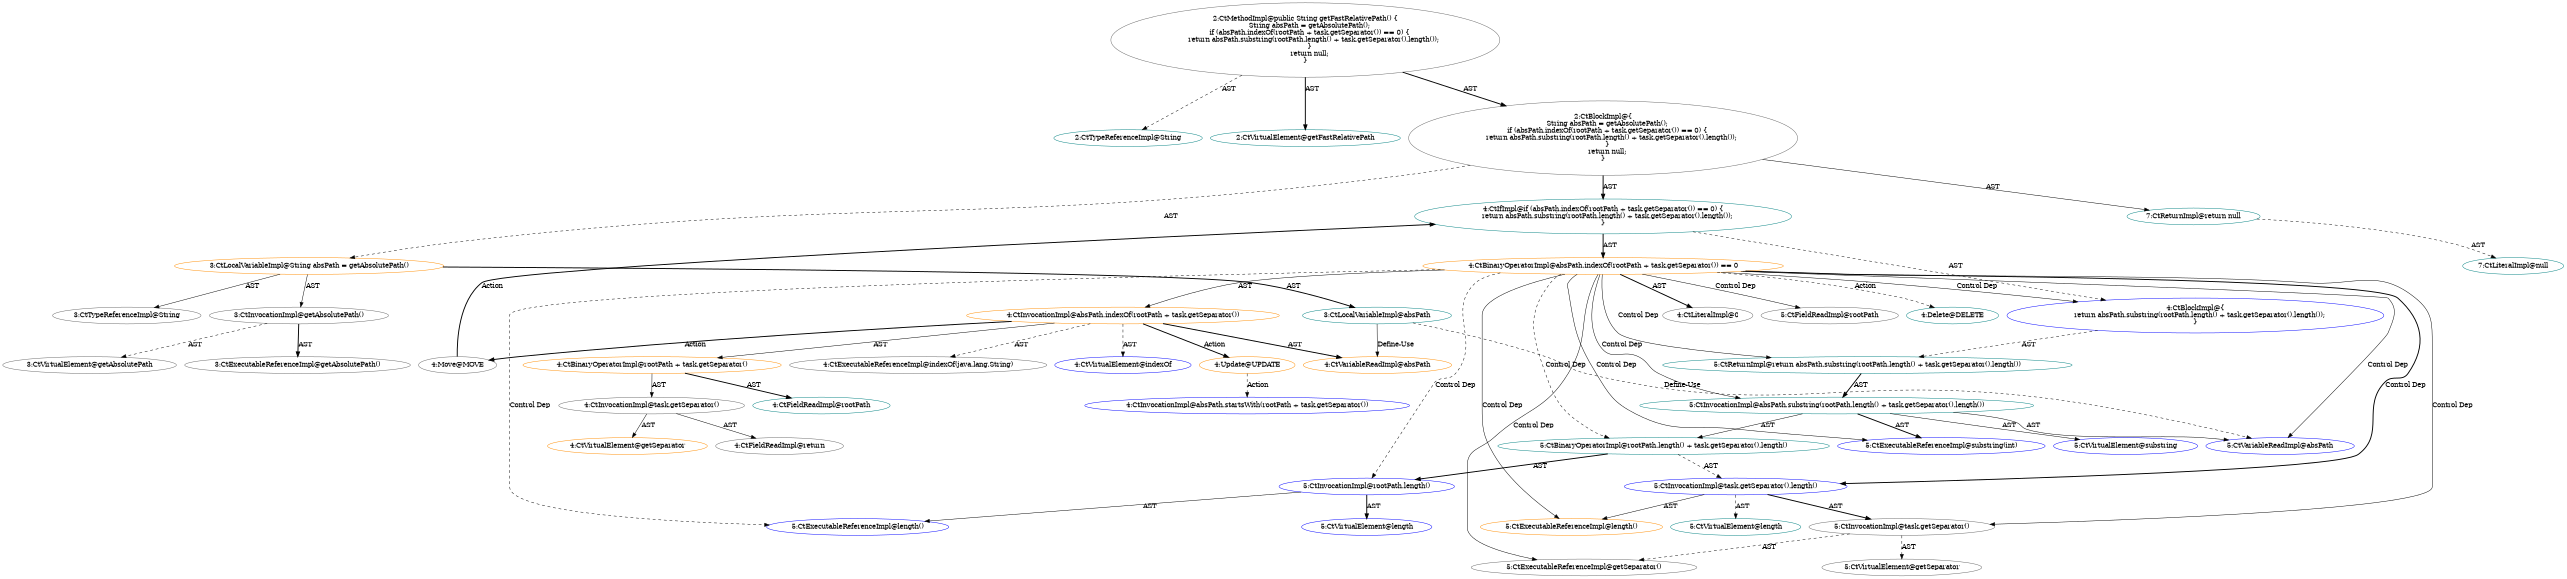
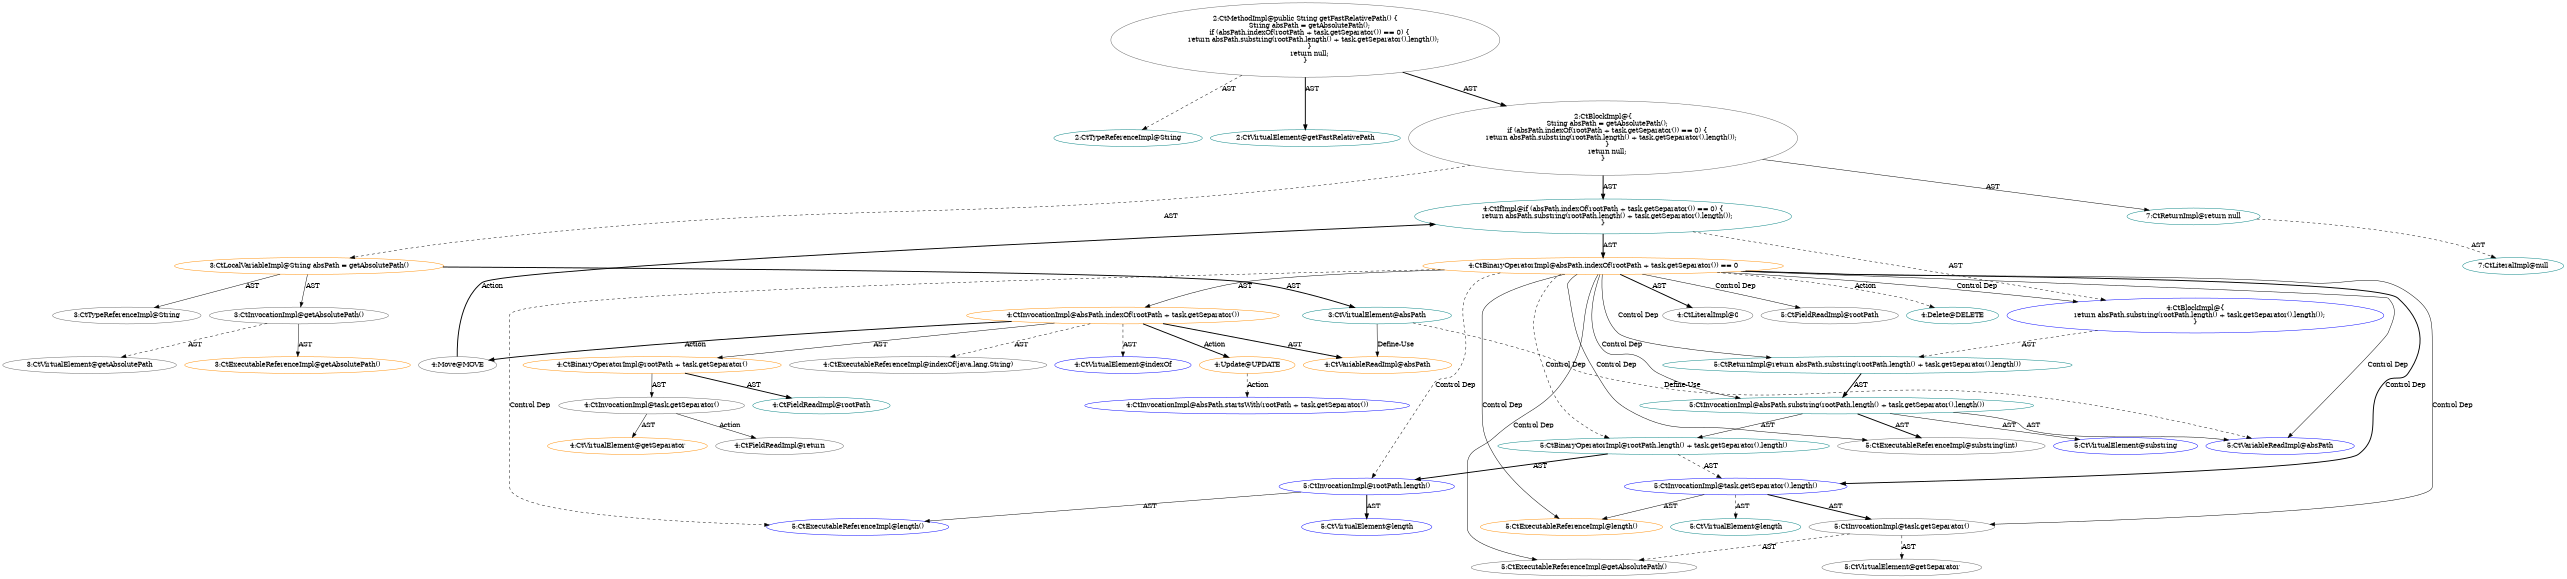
(1377, 316) -> (1377, 316)
(298, 338) -> (298, 338)
(298, 365) -> (298, 365)
(730, 426) -> (730, 426)
(1941, 446) -> (1941, 446)
(1584, 567) -> (1584, 567)
